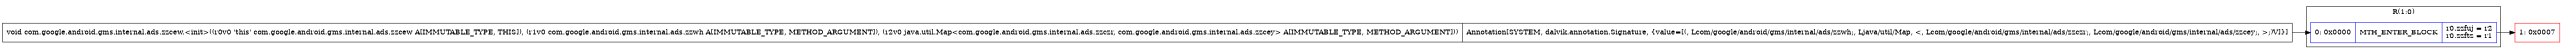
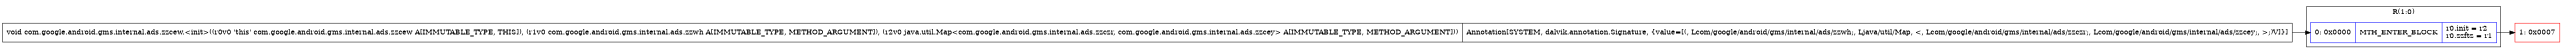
(2469, 29) -> (2467, 29)
